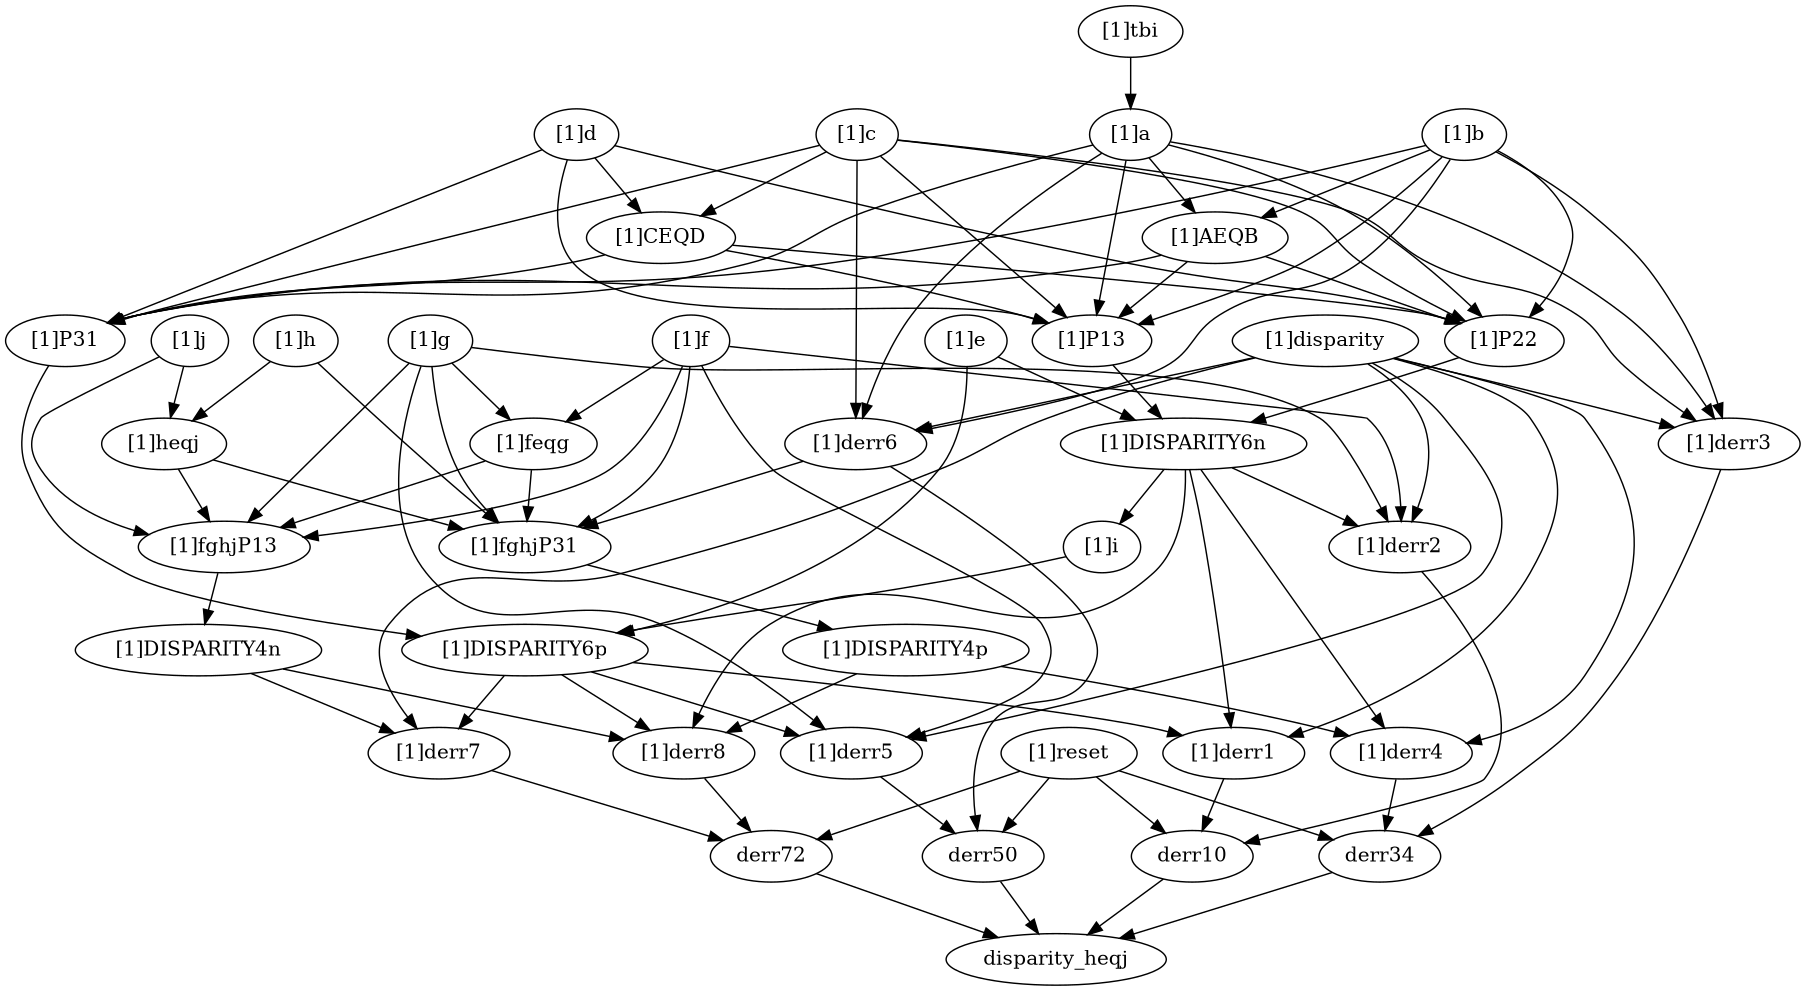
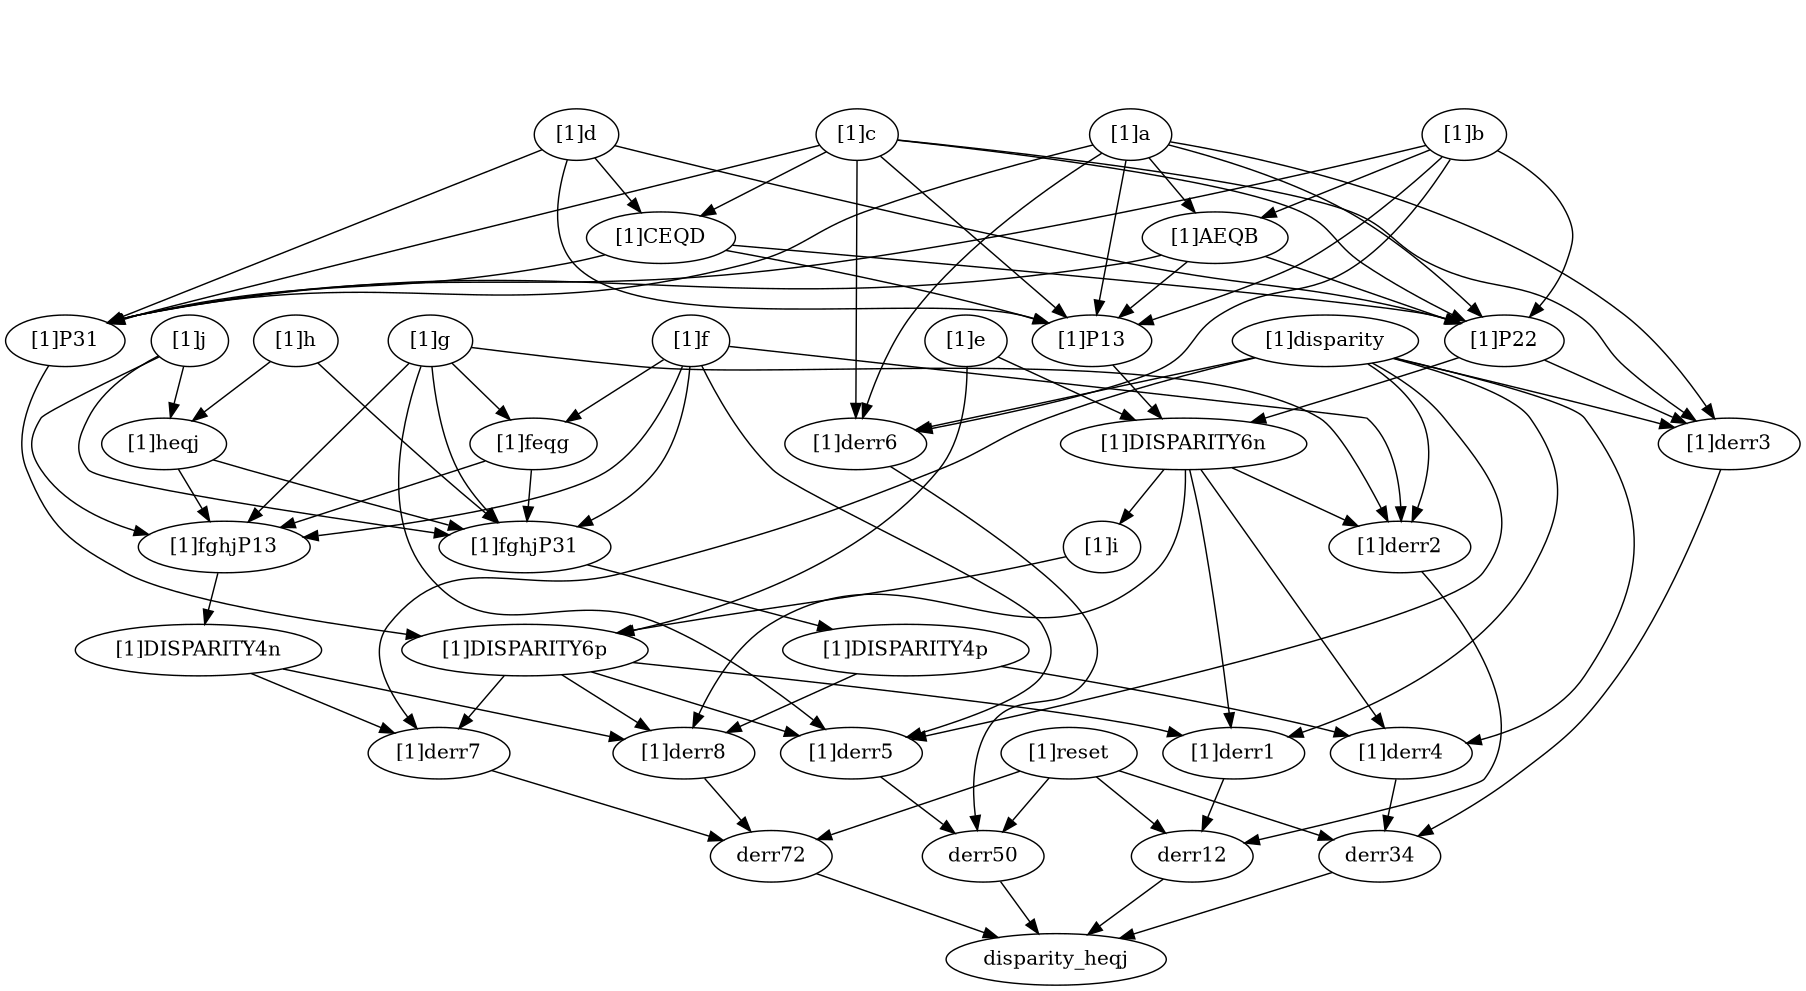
(1131, 32) -> none
(1635, 254) -> (1609, 389)
(700, 492) -> (174, 491)
(1192, 856) -> (1192, 856)
